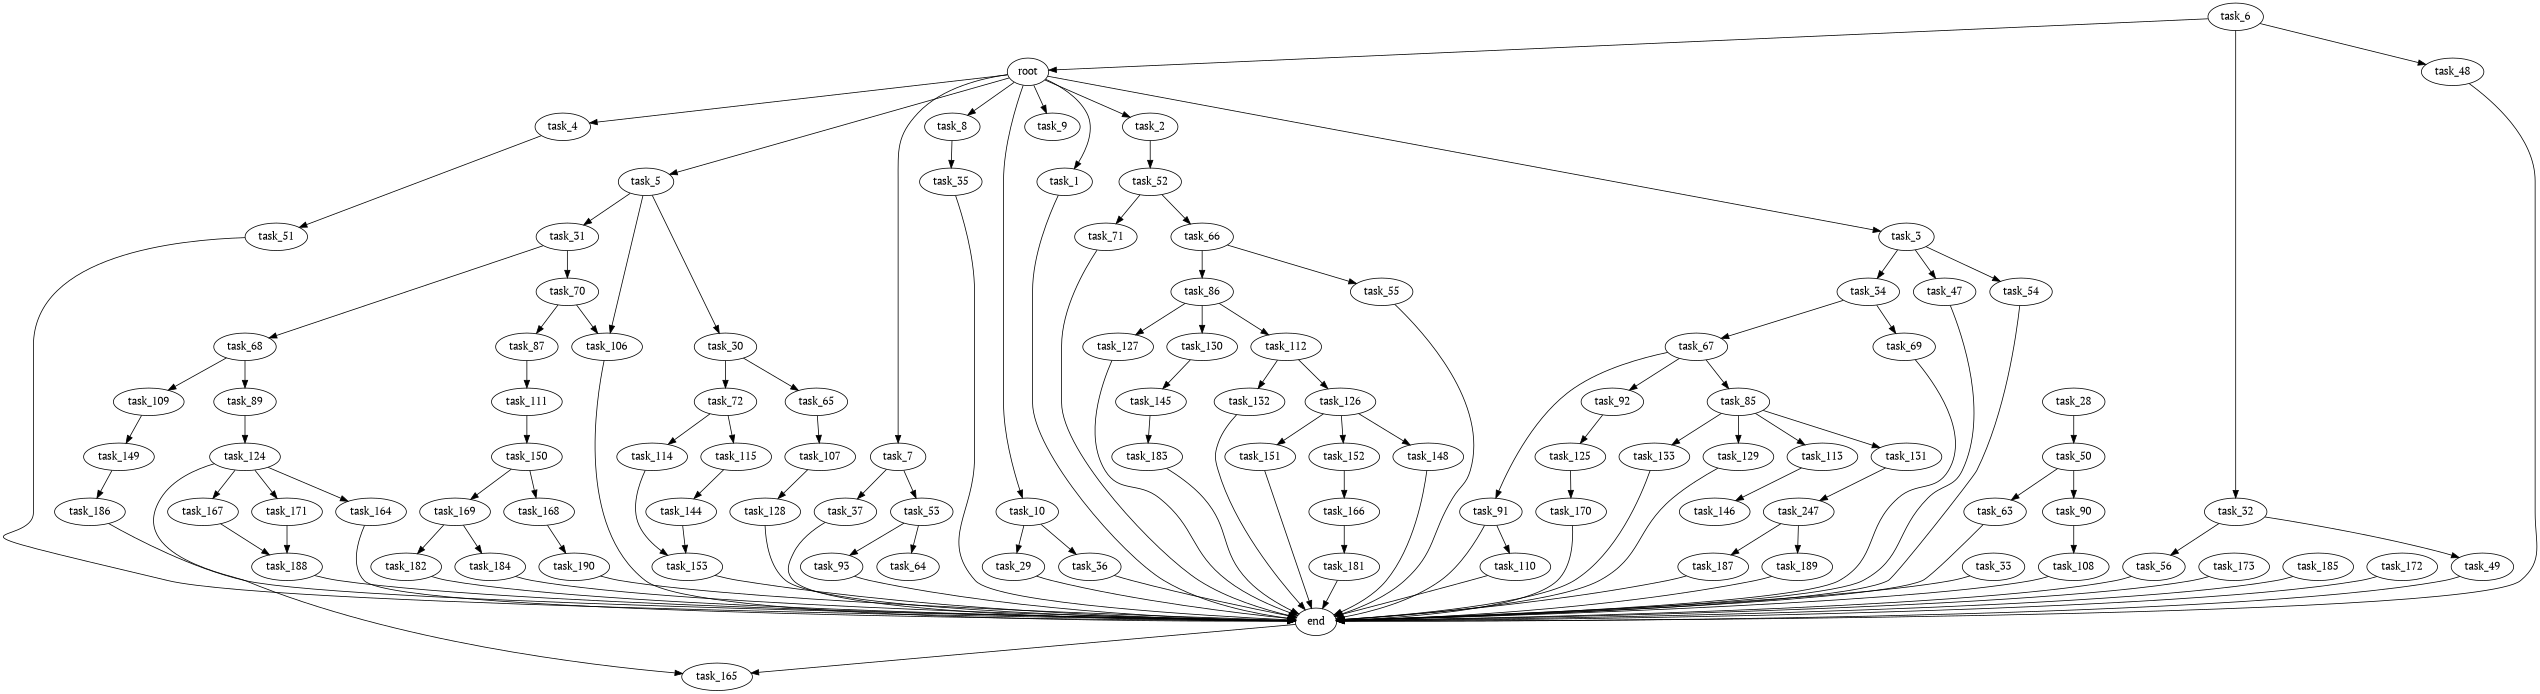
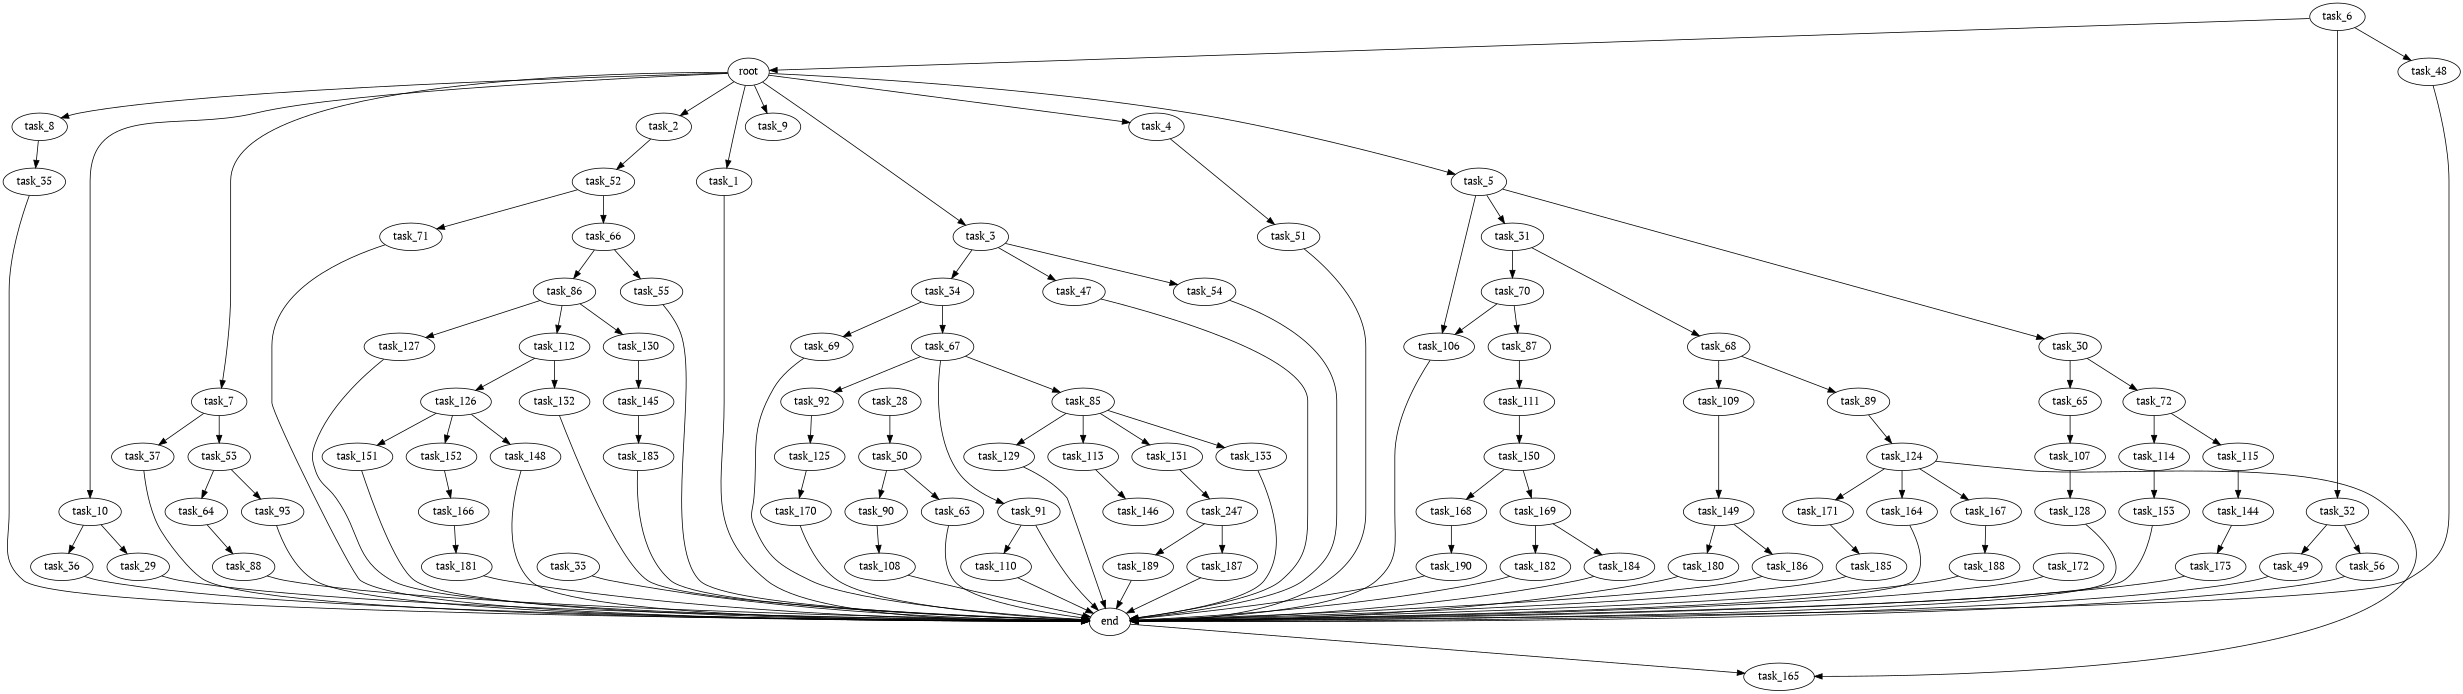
(287, 536) -> (1842, 537)
(684, 536) -> (2226, 536)
none -> (244, 567)
none -> (1703, 567)
